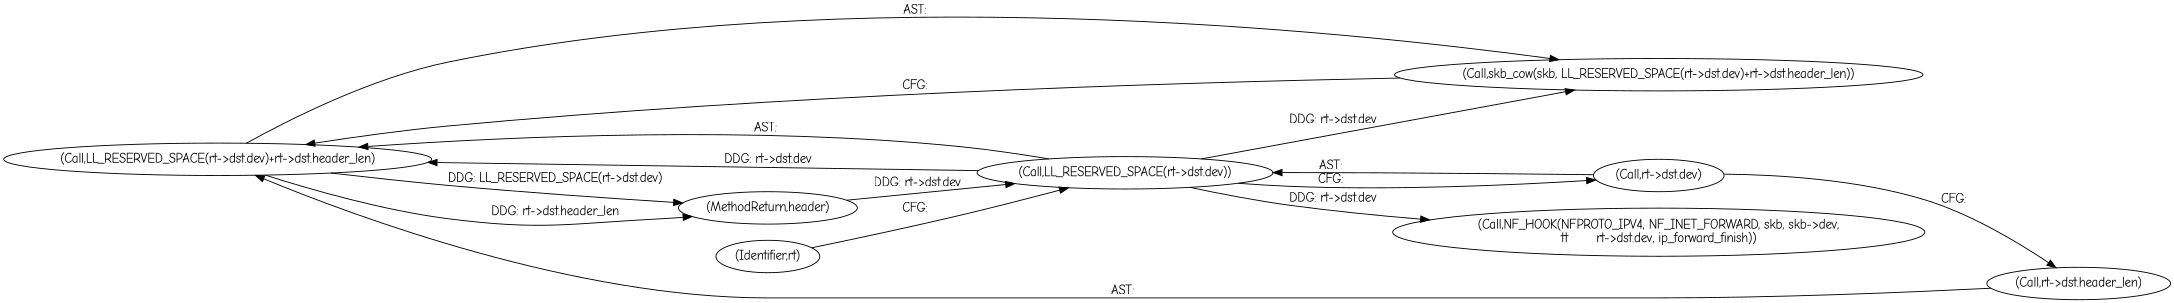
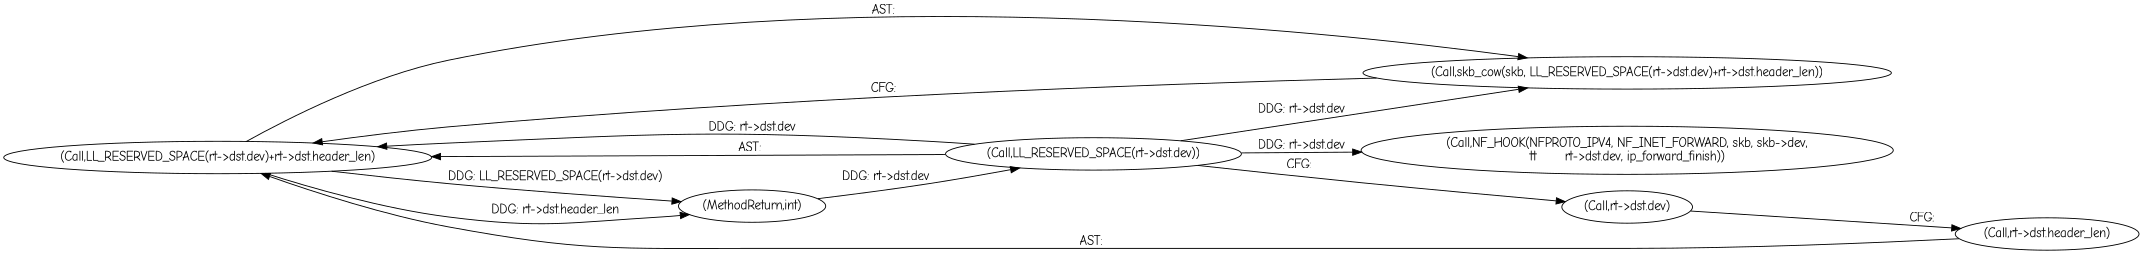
(1438, 173) -> none
(768, 208) -> (752, 206)
(768, 256) -> none
